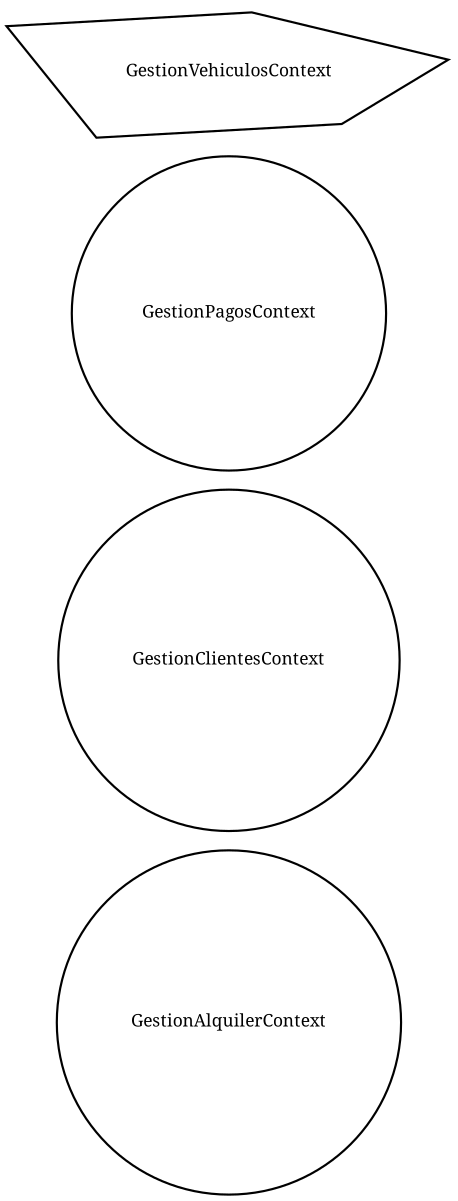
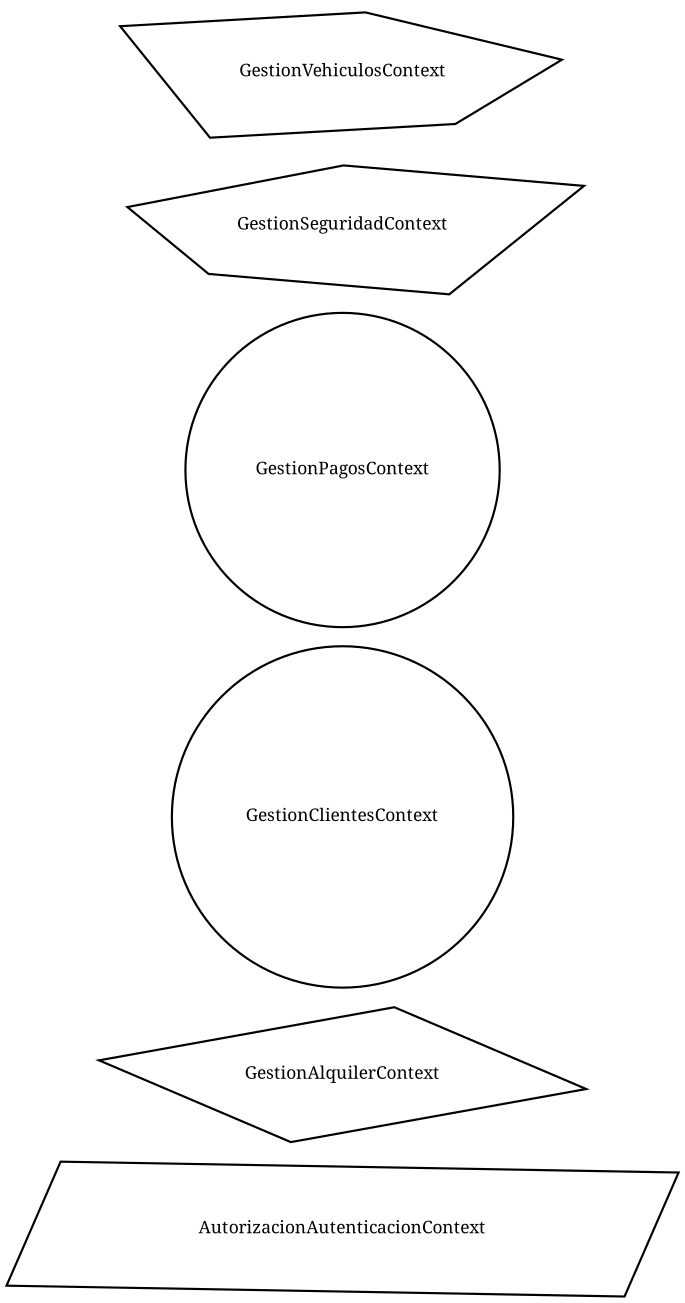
none -> (343, 225)
(229, 1022) -> (343, 1075)
none -> (343, 1229)
